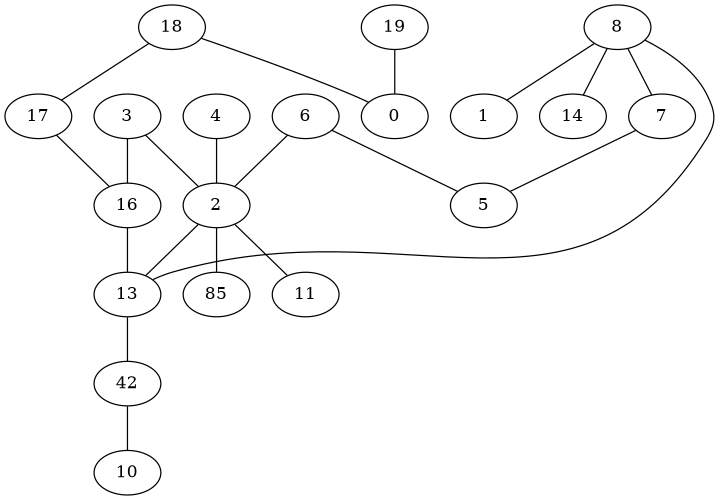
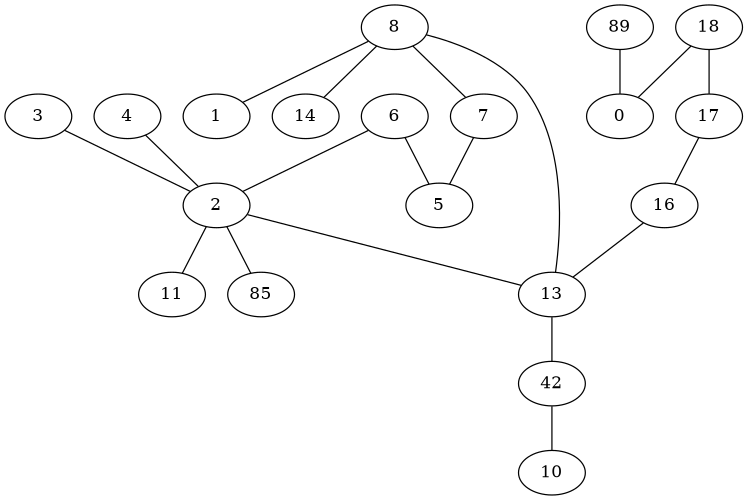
(395, 27) -> (620, 27)
(127, 161) -> none
